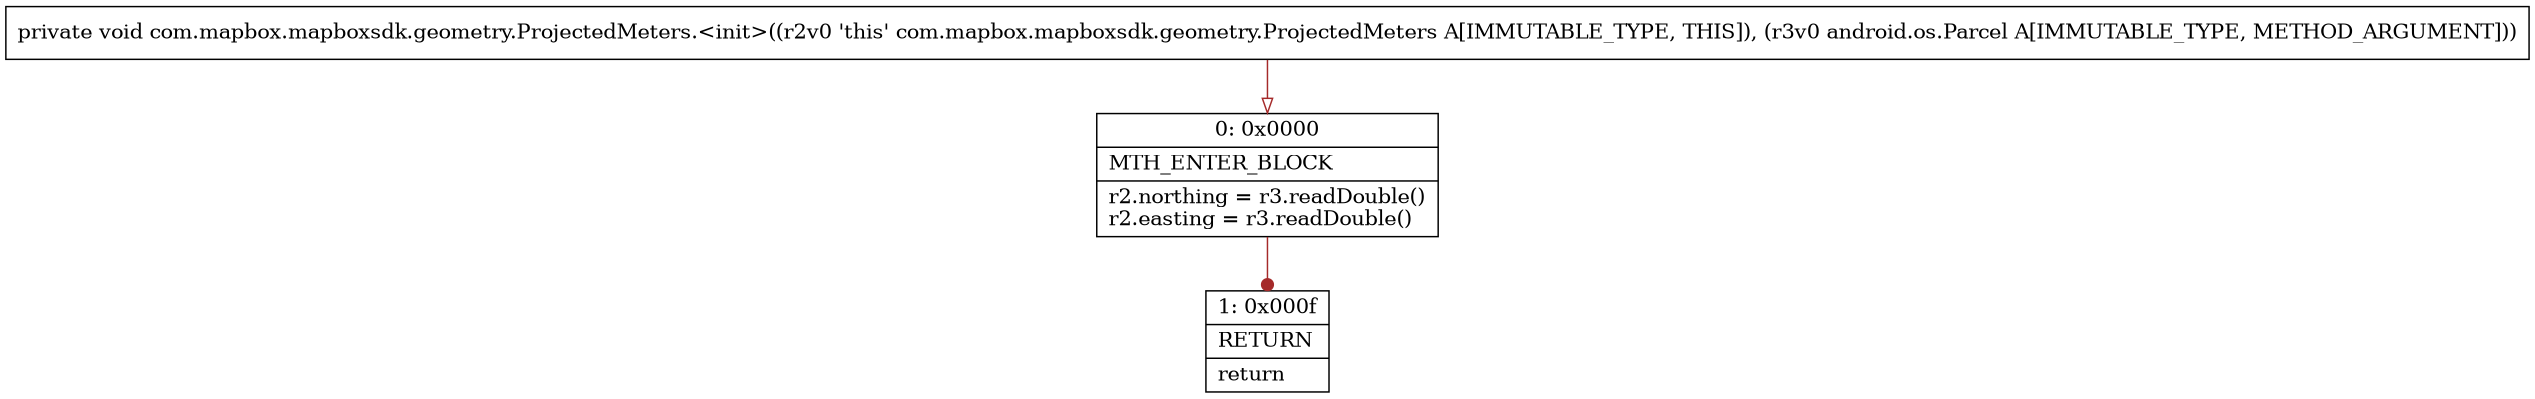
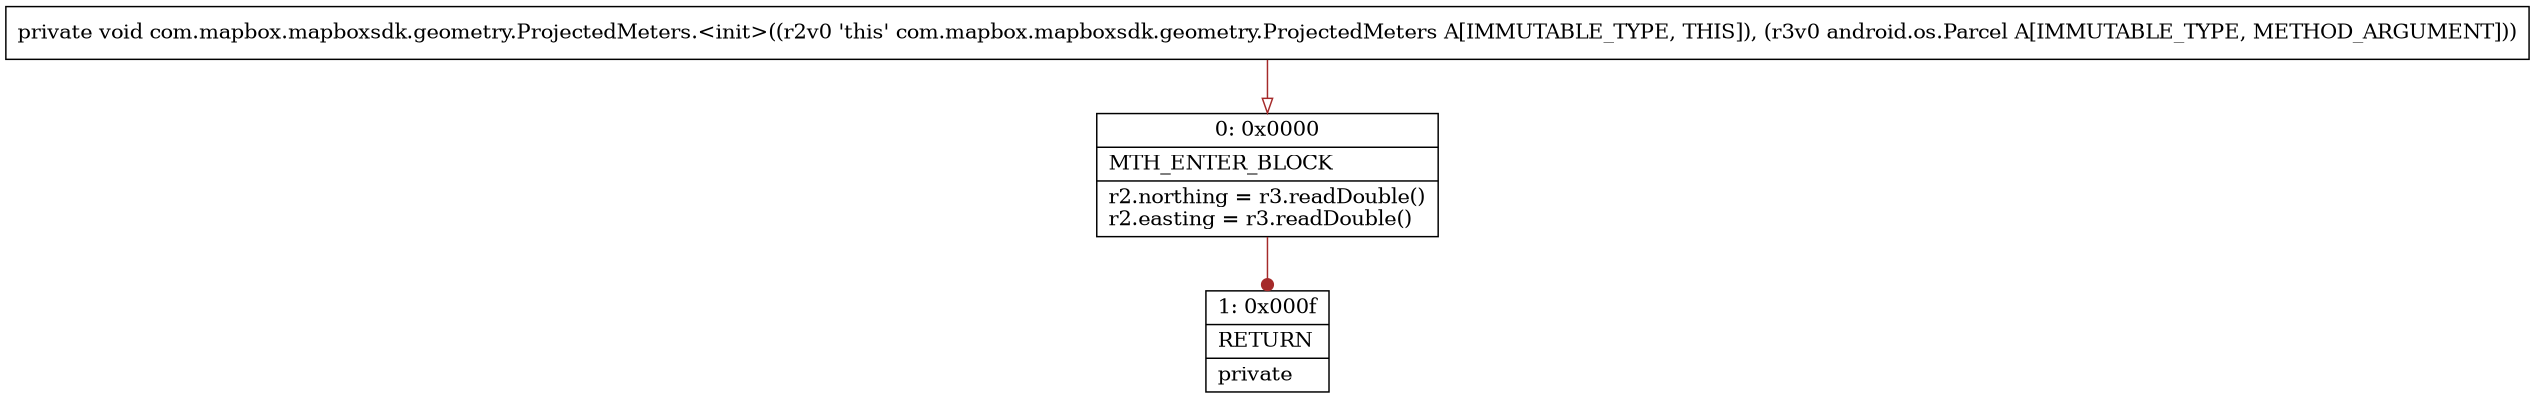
(1251, 374) -> (1256, 374)
